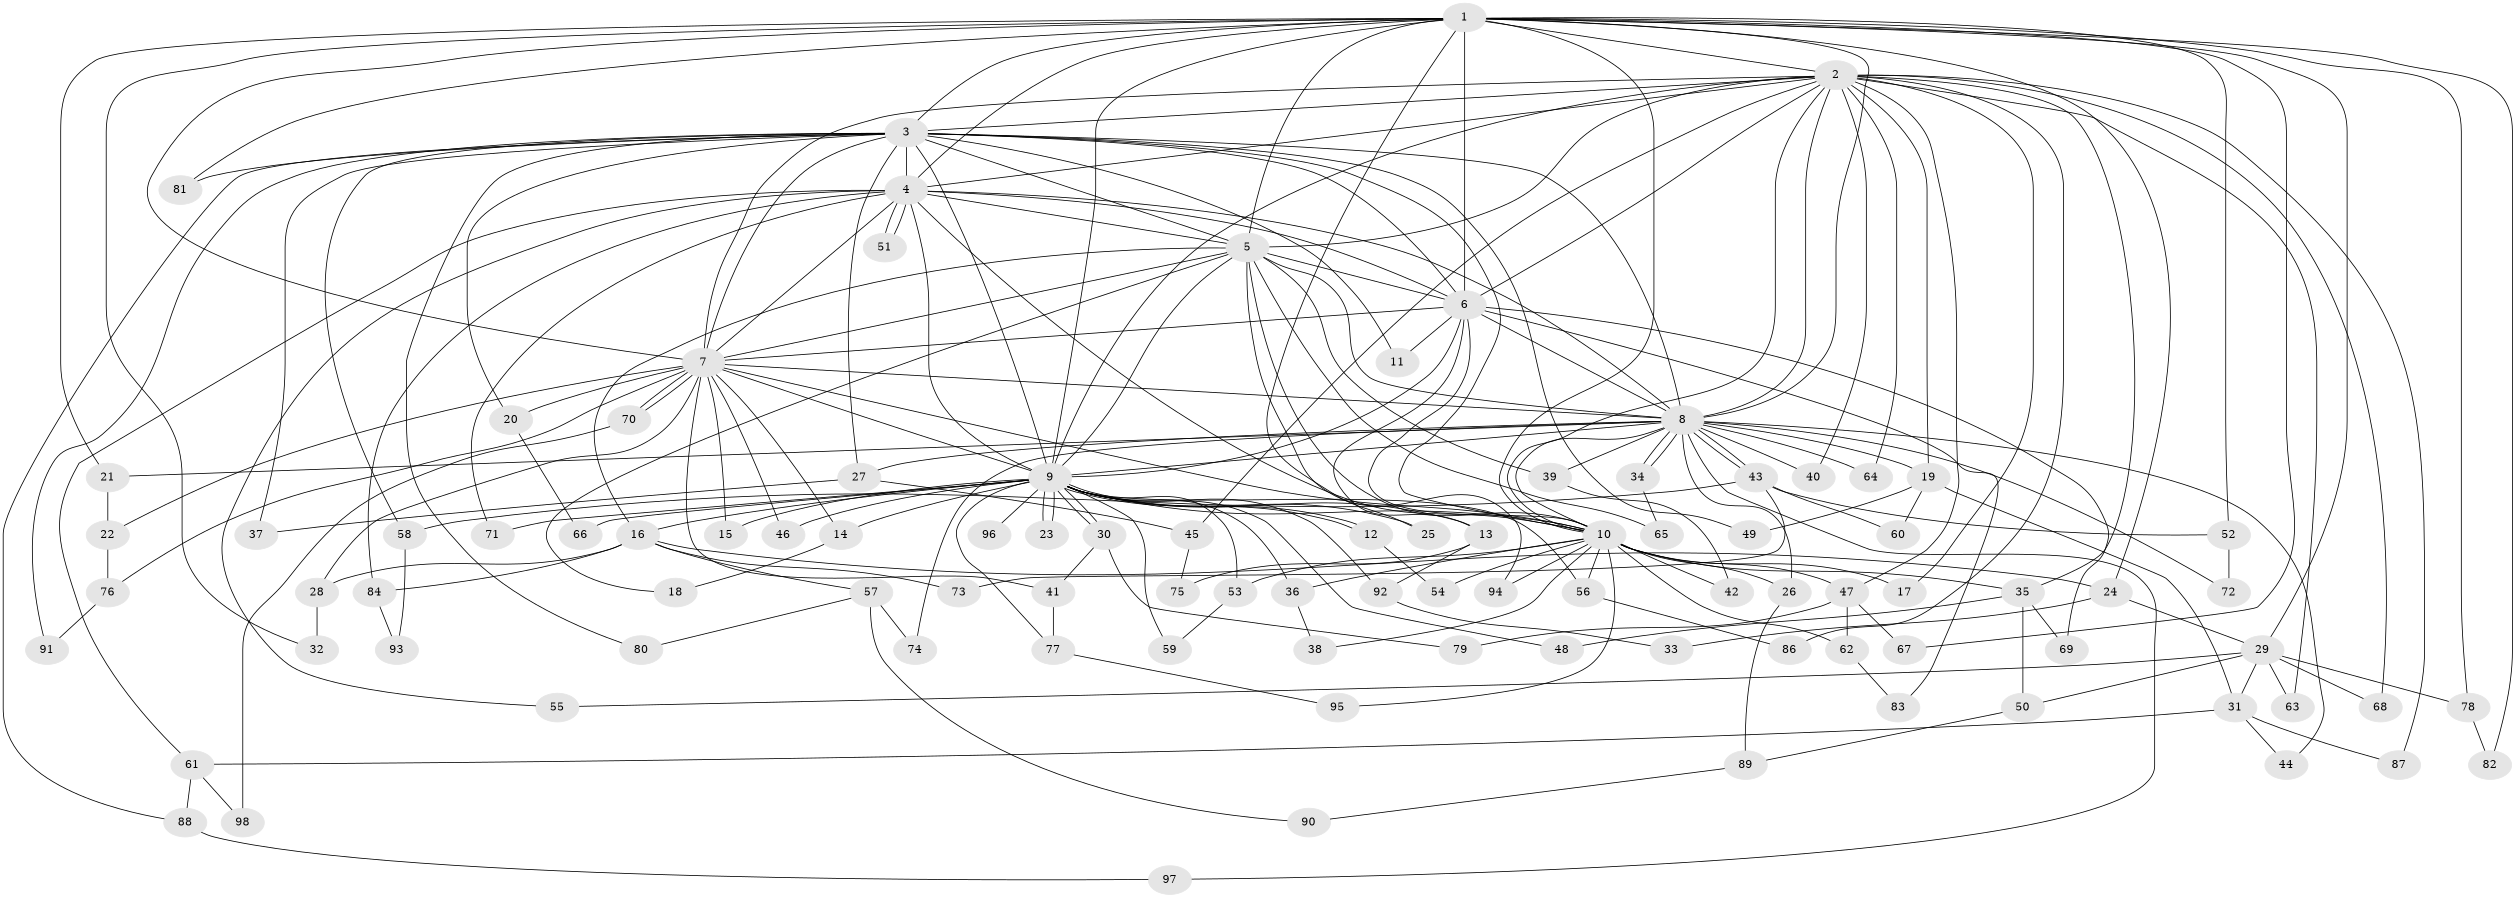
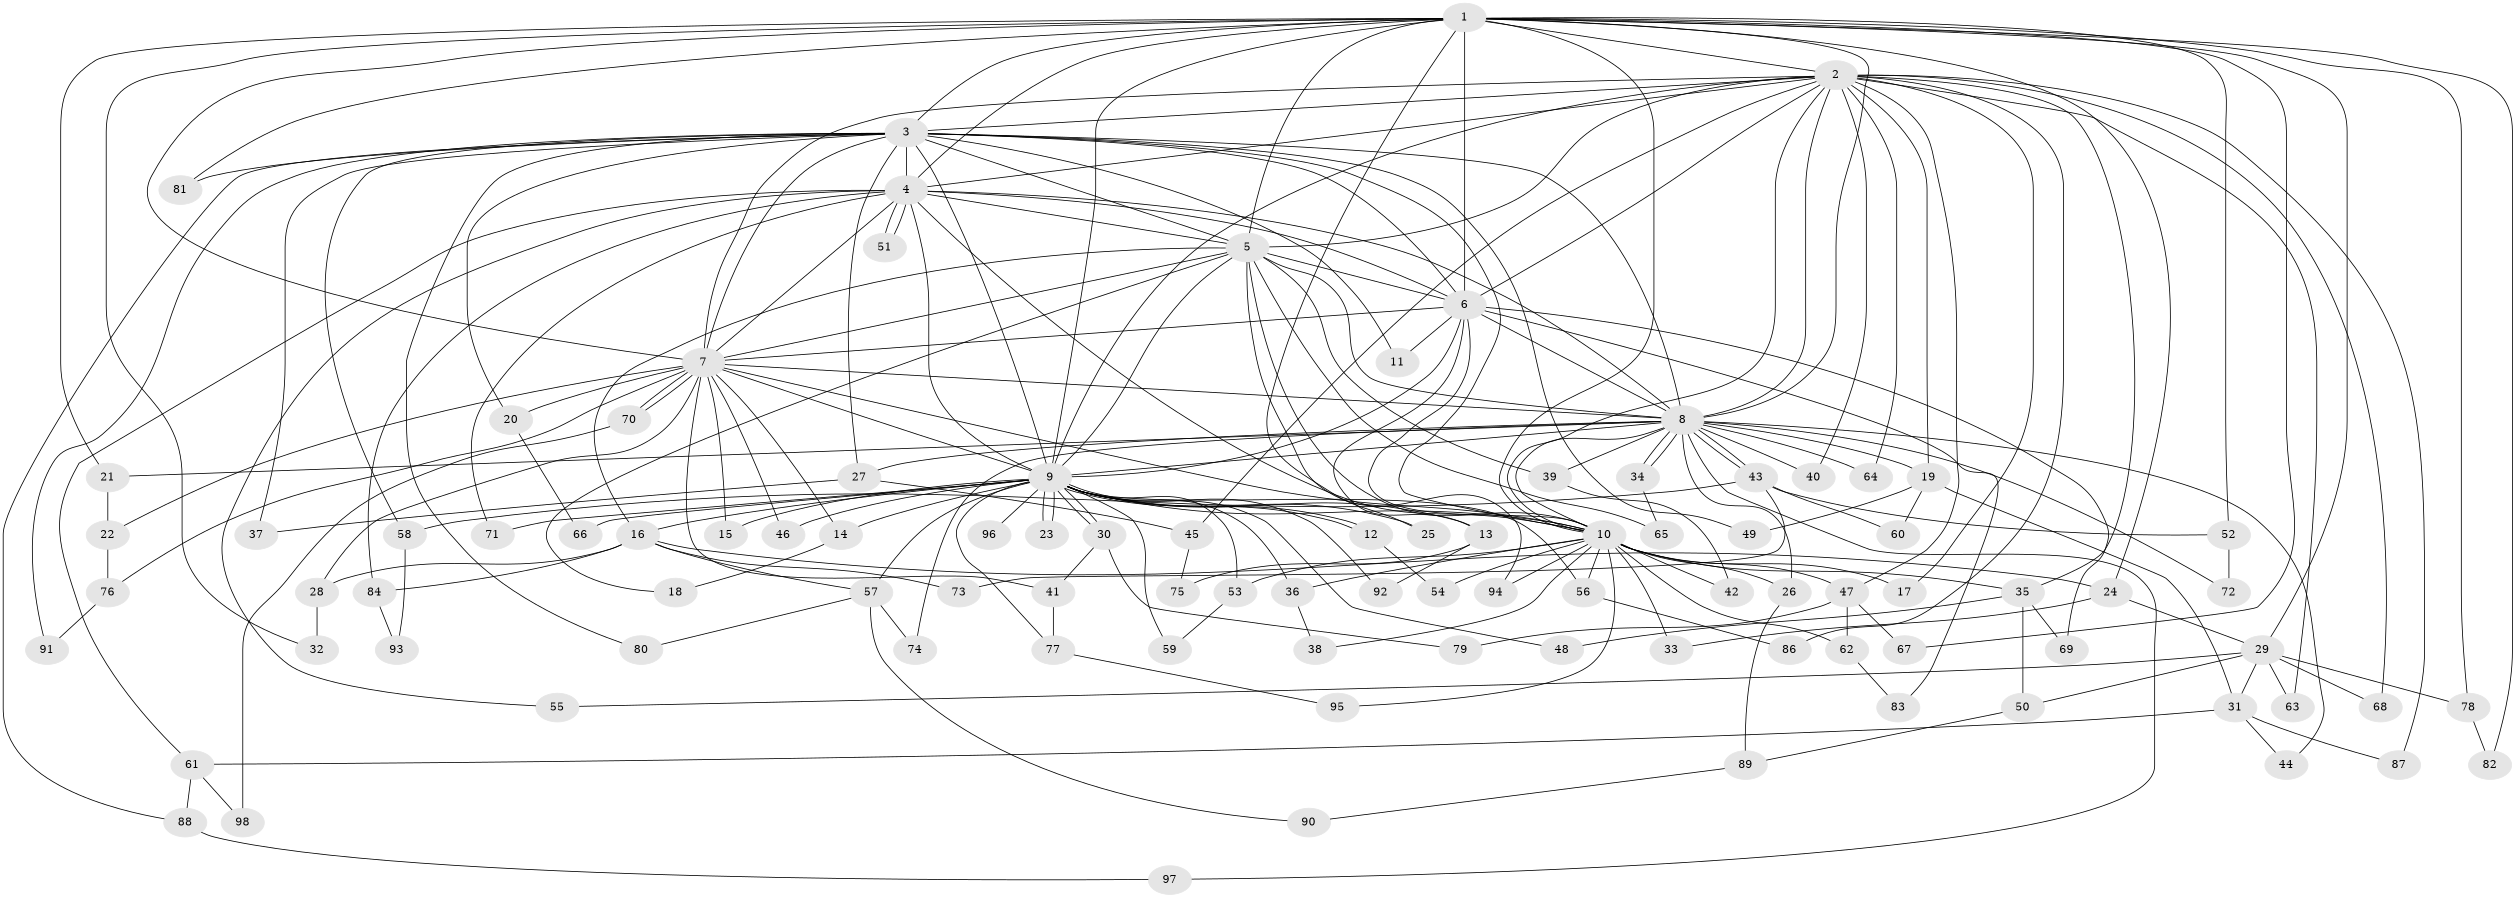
none -> (944, 515)
(1523, 628) -> (1645, 589)
